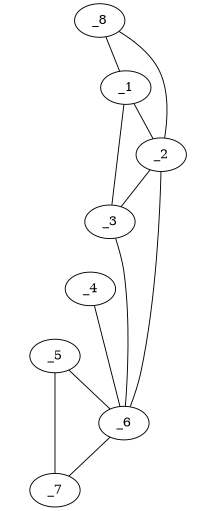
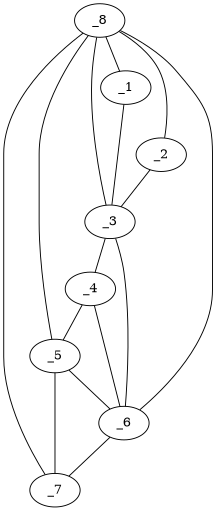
(144, 121) -> none
none -> (93, 122)
none -> (39, 182)
none -> (4, 244)
none -> (100, 255)
(153, 290) -> (212, 213)
none -> (73, 322)
